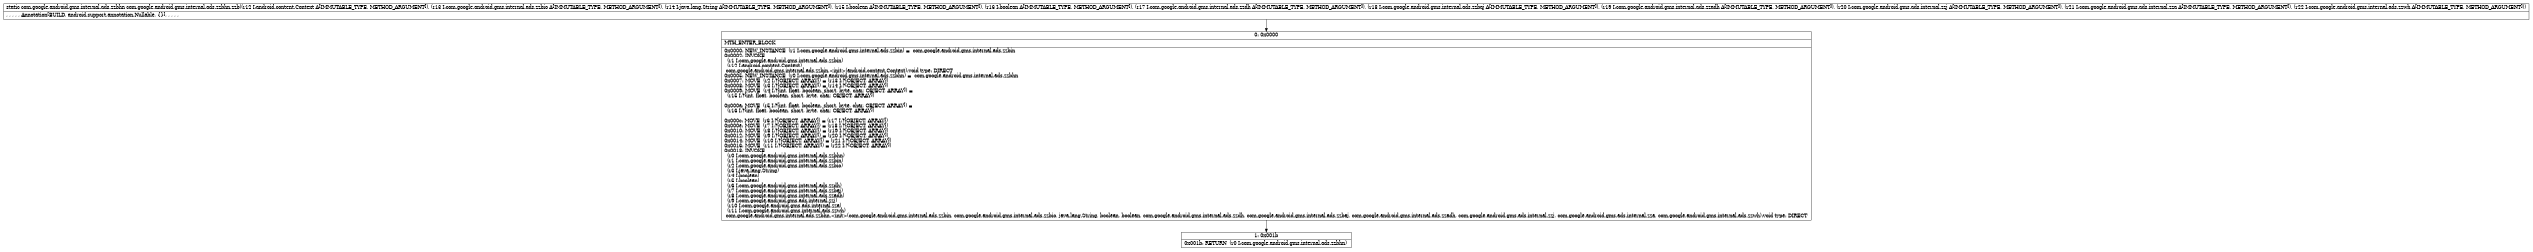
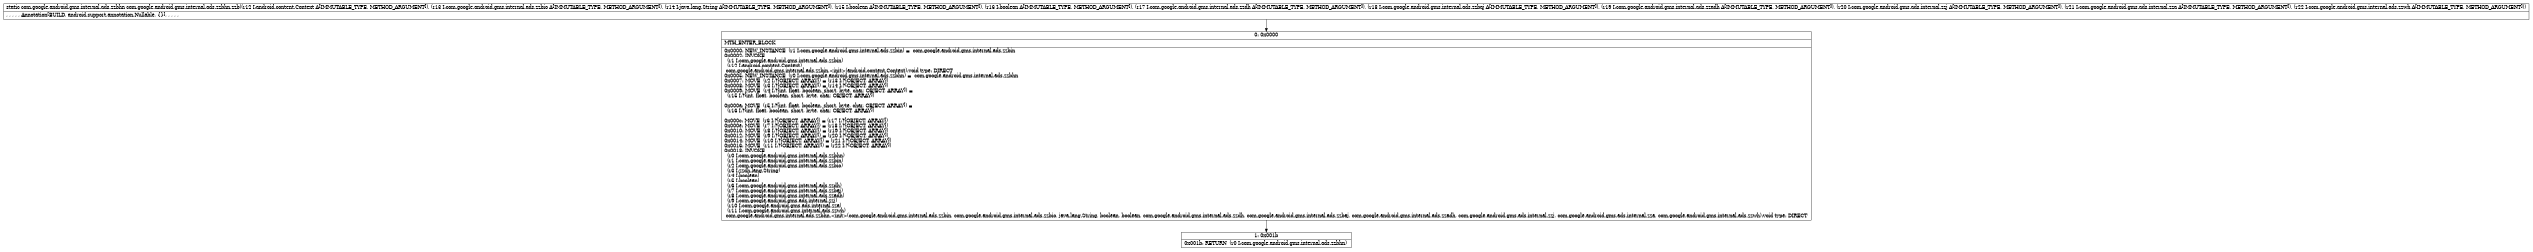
(752, 171) -> (752, 171)
